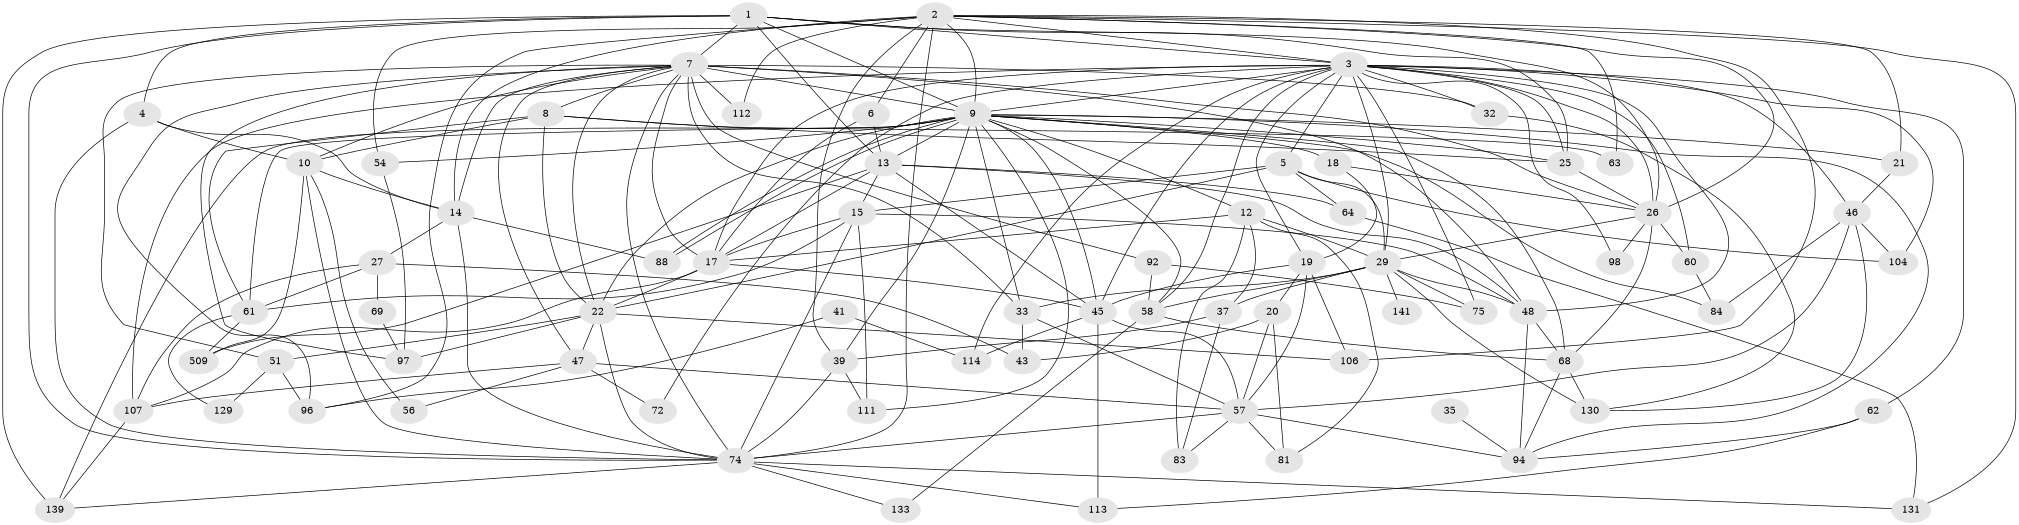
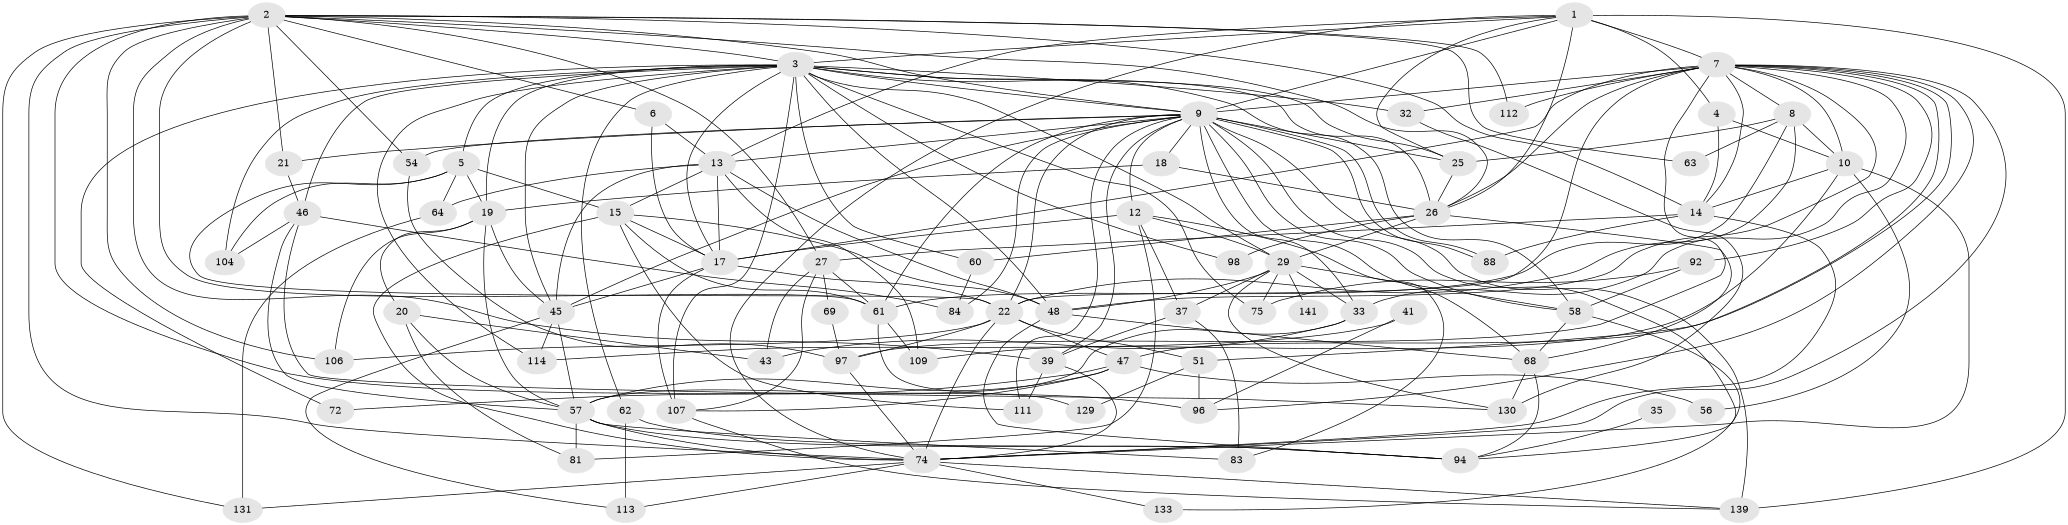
none -> (571, 62)
(1381, 217) -> (474, 188)
none -> (298, 293)
(199, 362) -> (918, 362)
(235, 443) -> (882, 411)
